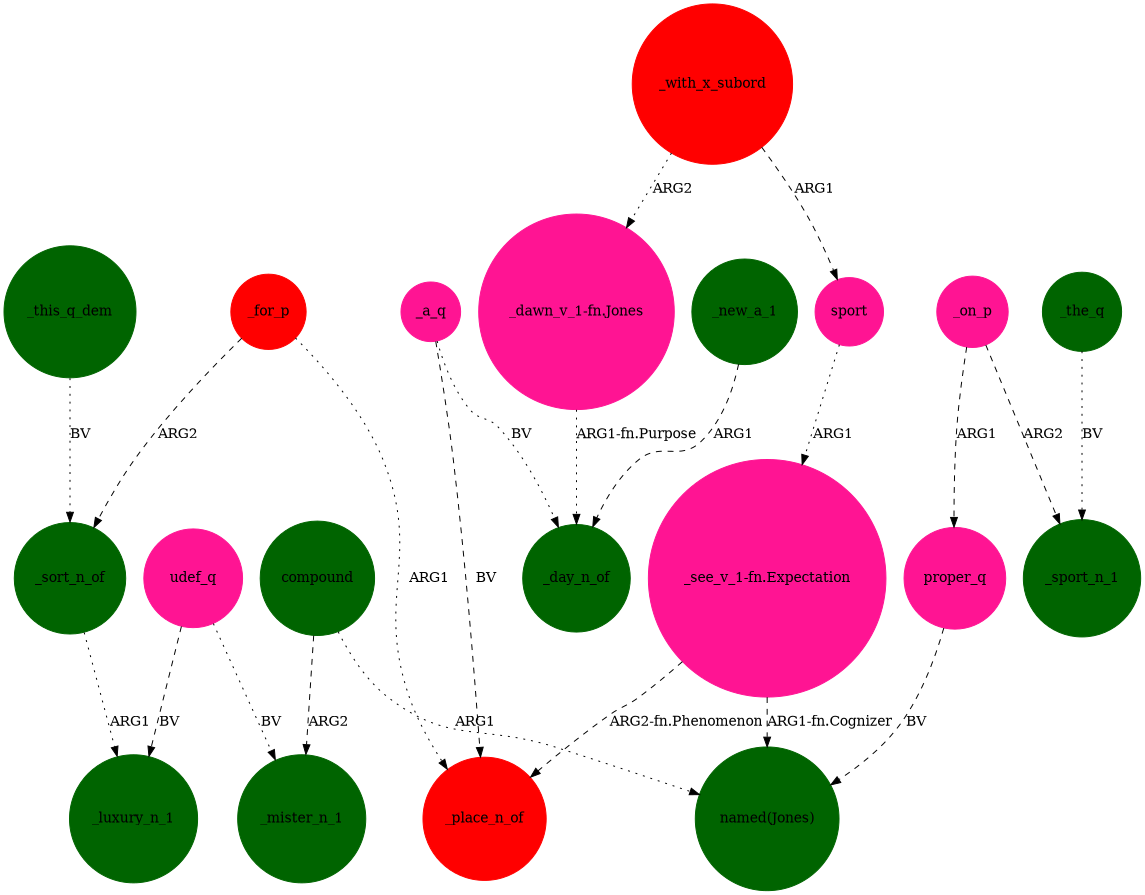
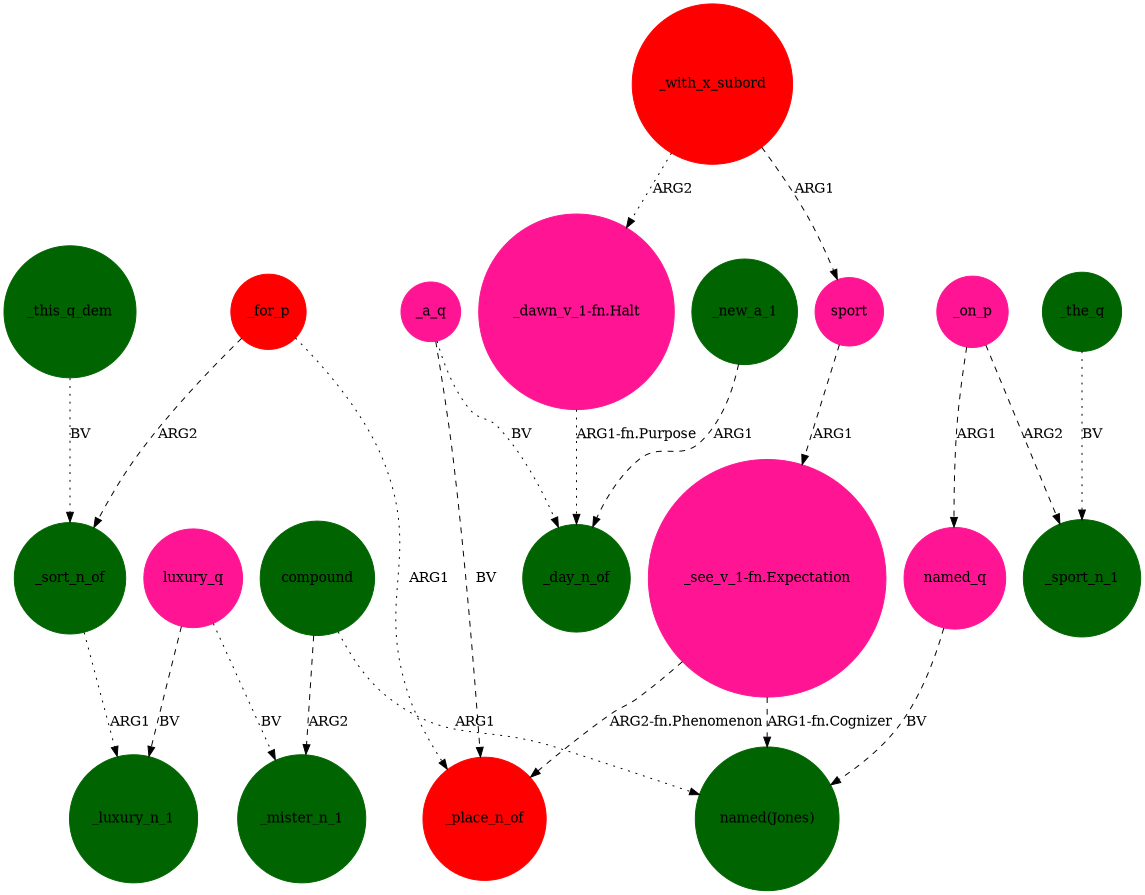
(576, 312) -> (576, 312)
(822, 400) -> (822, 400)
(193, 578) -> (193, 578)
(955, 578) -> (955, 578)
